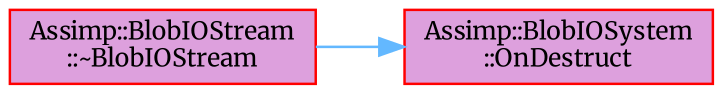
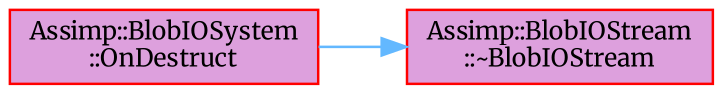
(348, 47) -> (350, 47)
